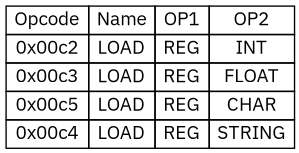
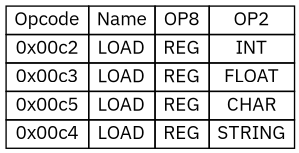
(182, 20) -> (182, 20)
